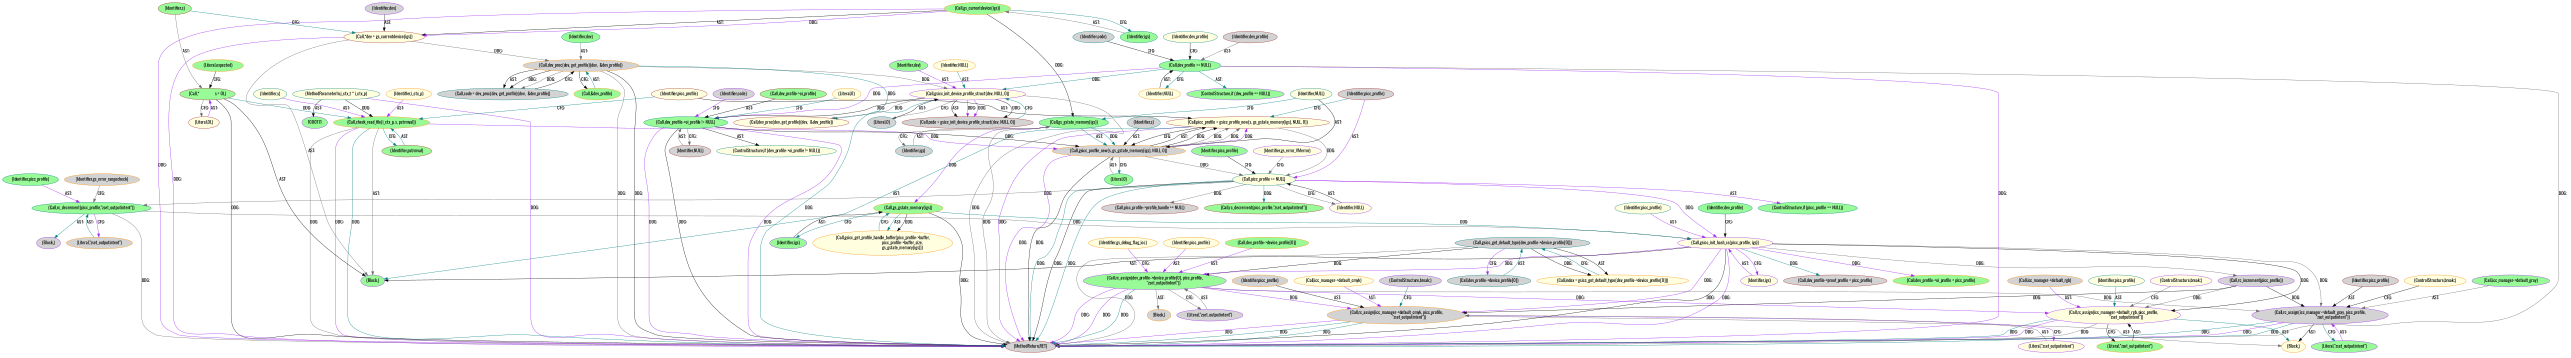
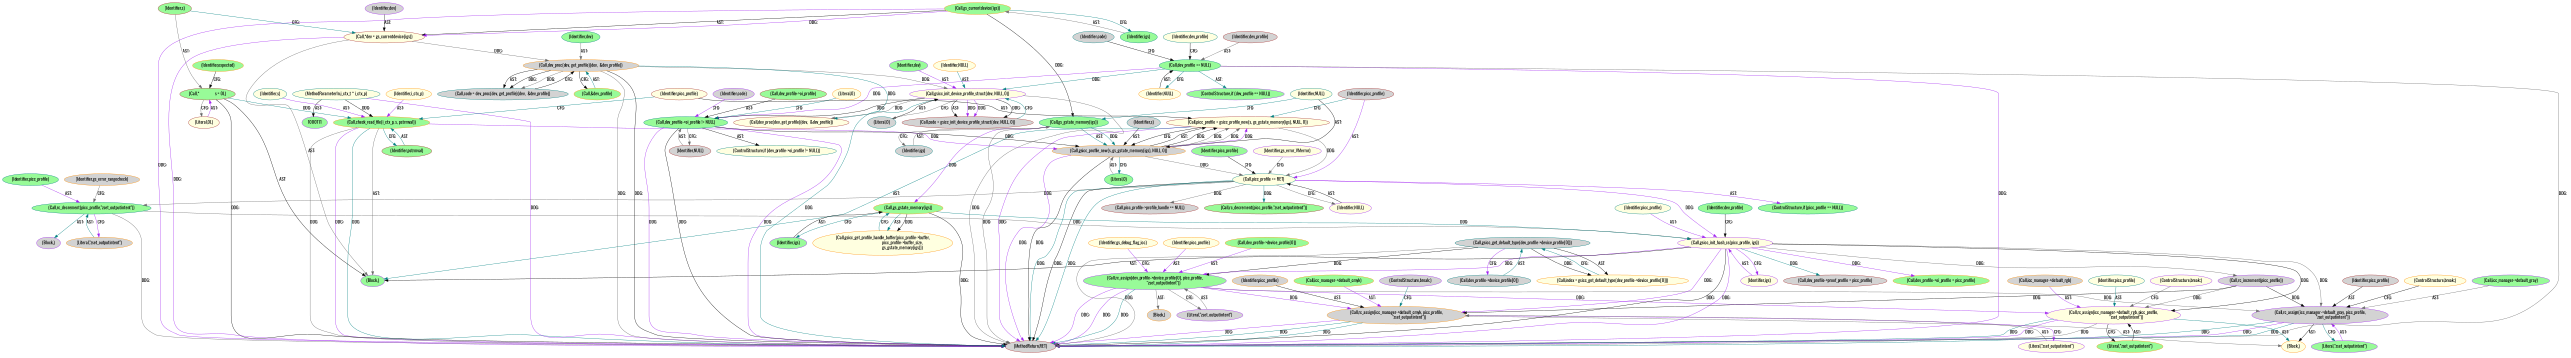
(218, 66) -> (218, 66)
(1264, 180) -> (1264, 180)
(1334, 281) -> (1334, 281)
